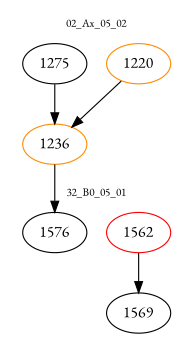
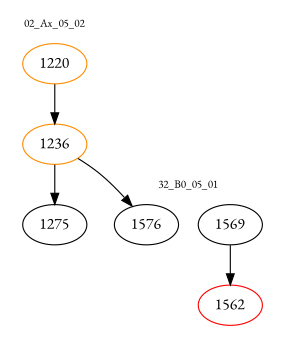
(55, 98) -> (55, 179)
(139, 267) -> (230, 259)
